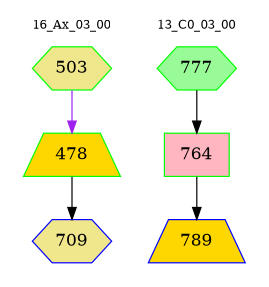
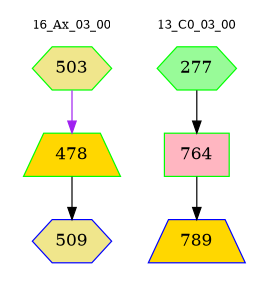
(197, 68) -> (197, 68)
(72, 241) -> (72, 241)
